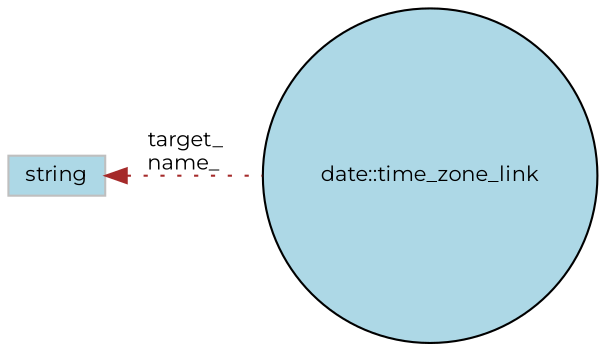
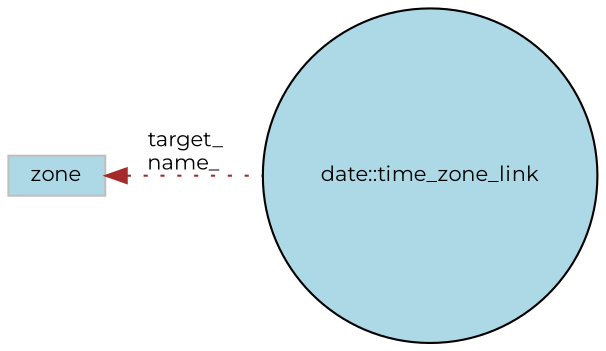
(57, 176) -> (57, 176)
